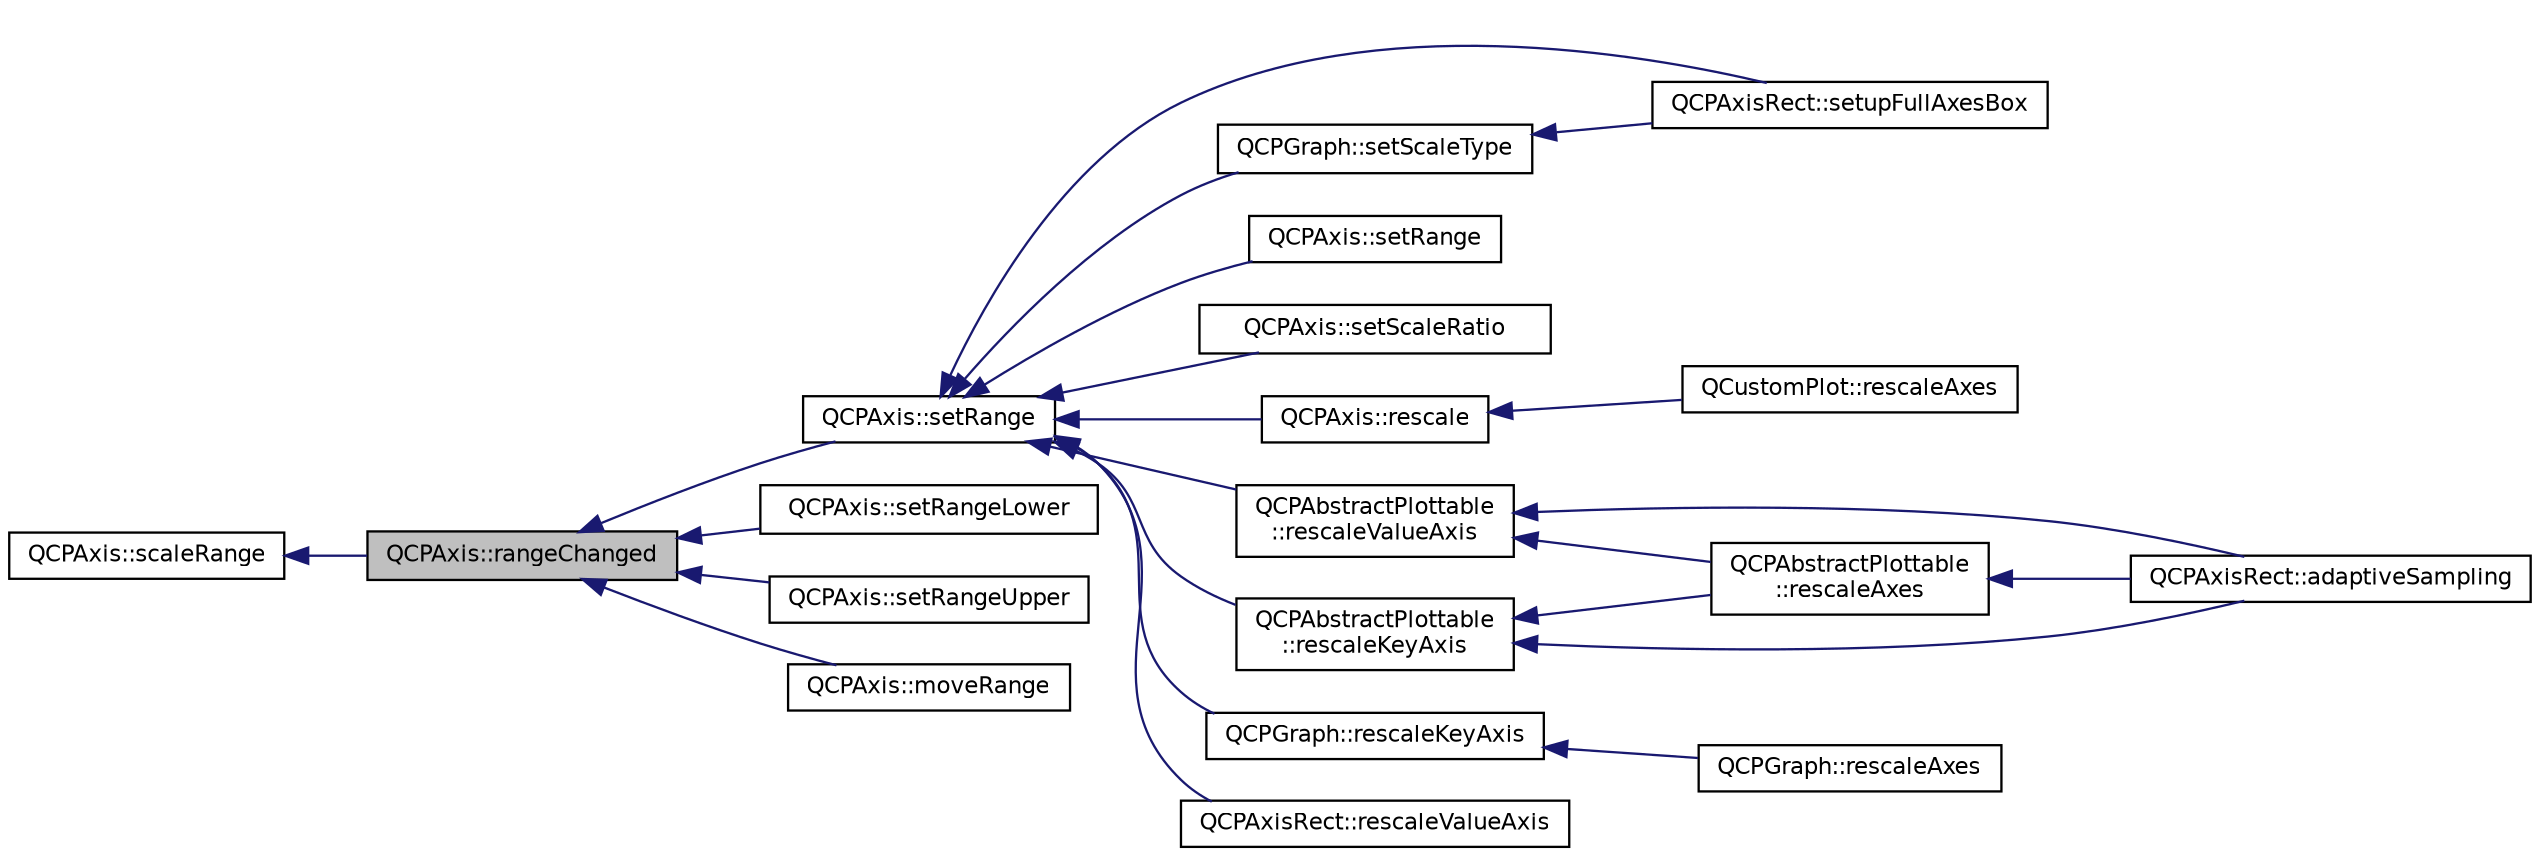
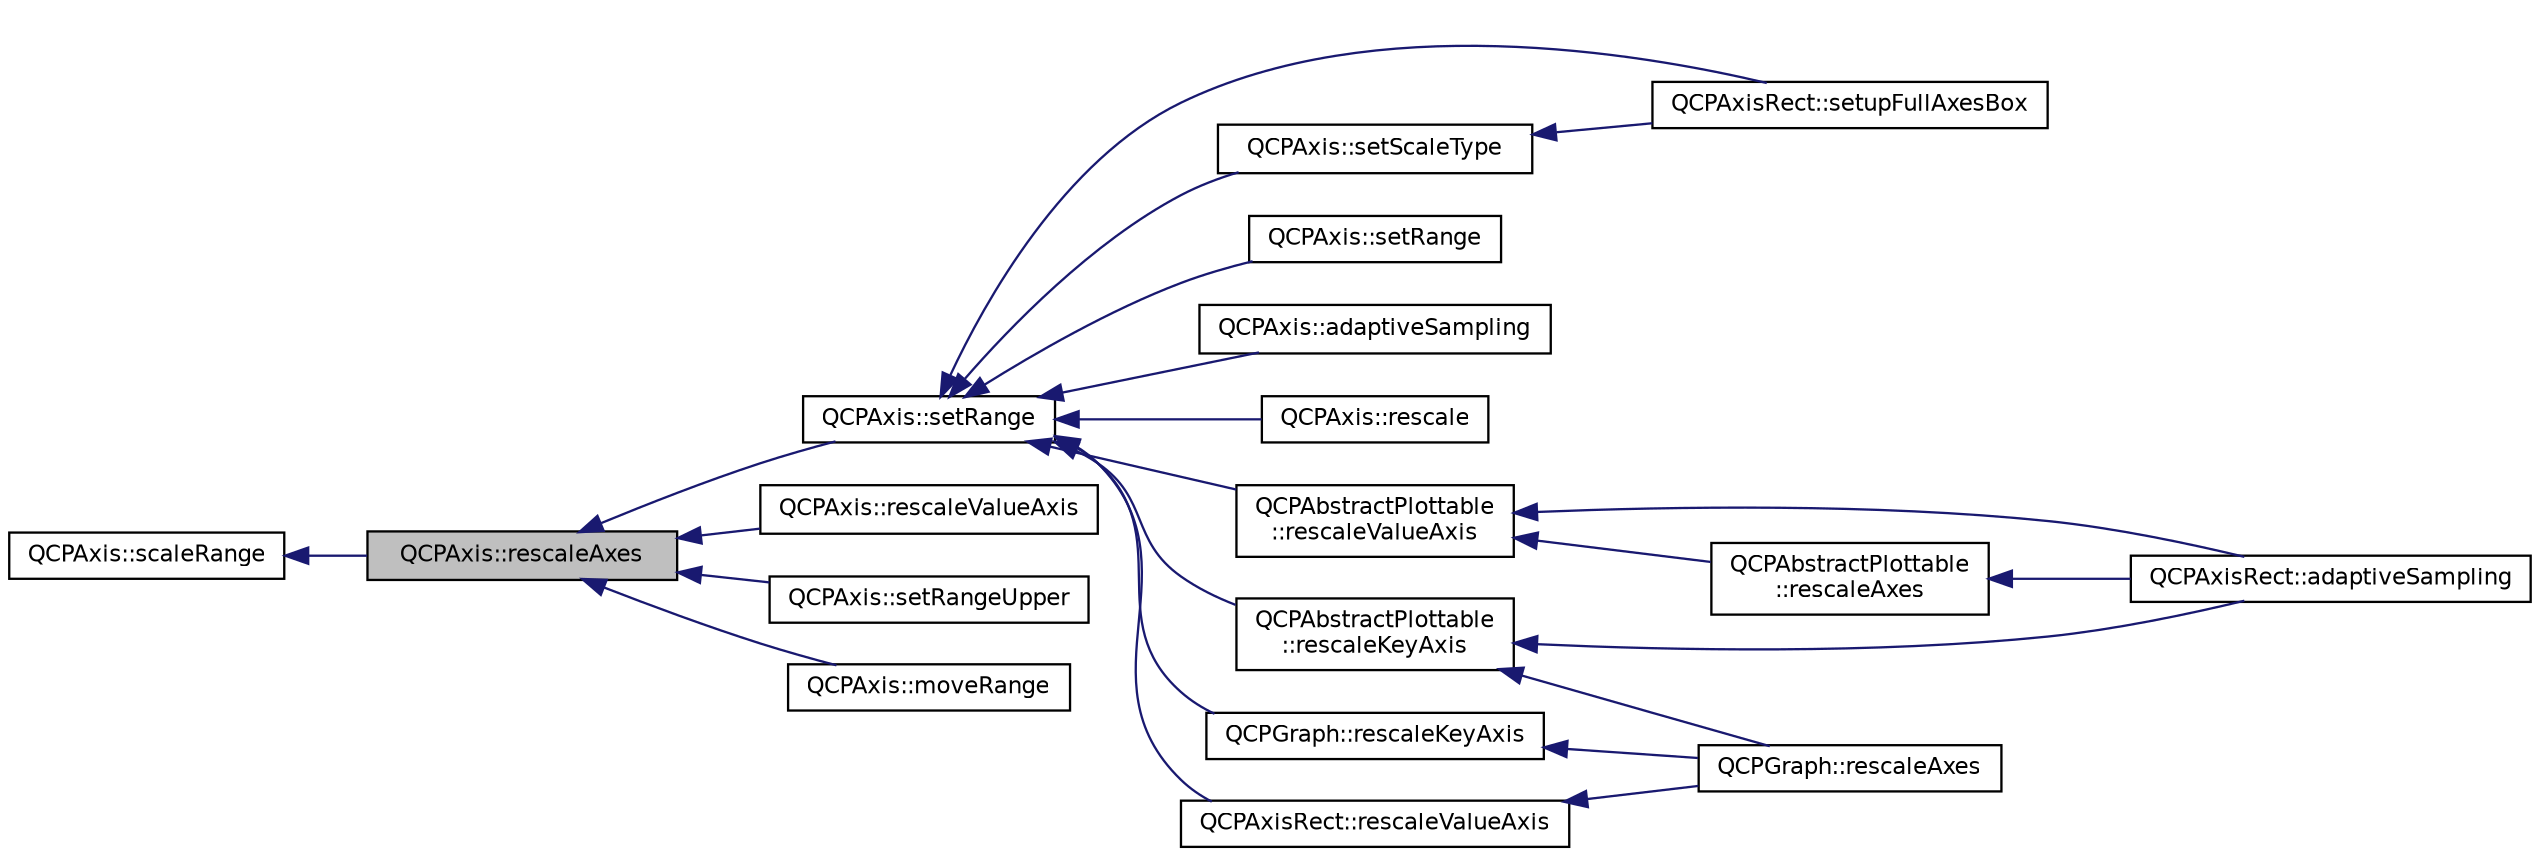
(1375, 149) -> (1375, 149)
(1375, 329) -> (1375, 329)
(1850, 389) -> none
(929, 509) -> (929, 509)
(522, 556) -> (522, 556)
(1624, 605) -> (1646, 711)
none -> (1643, 792)
